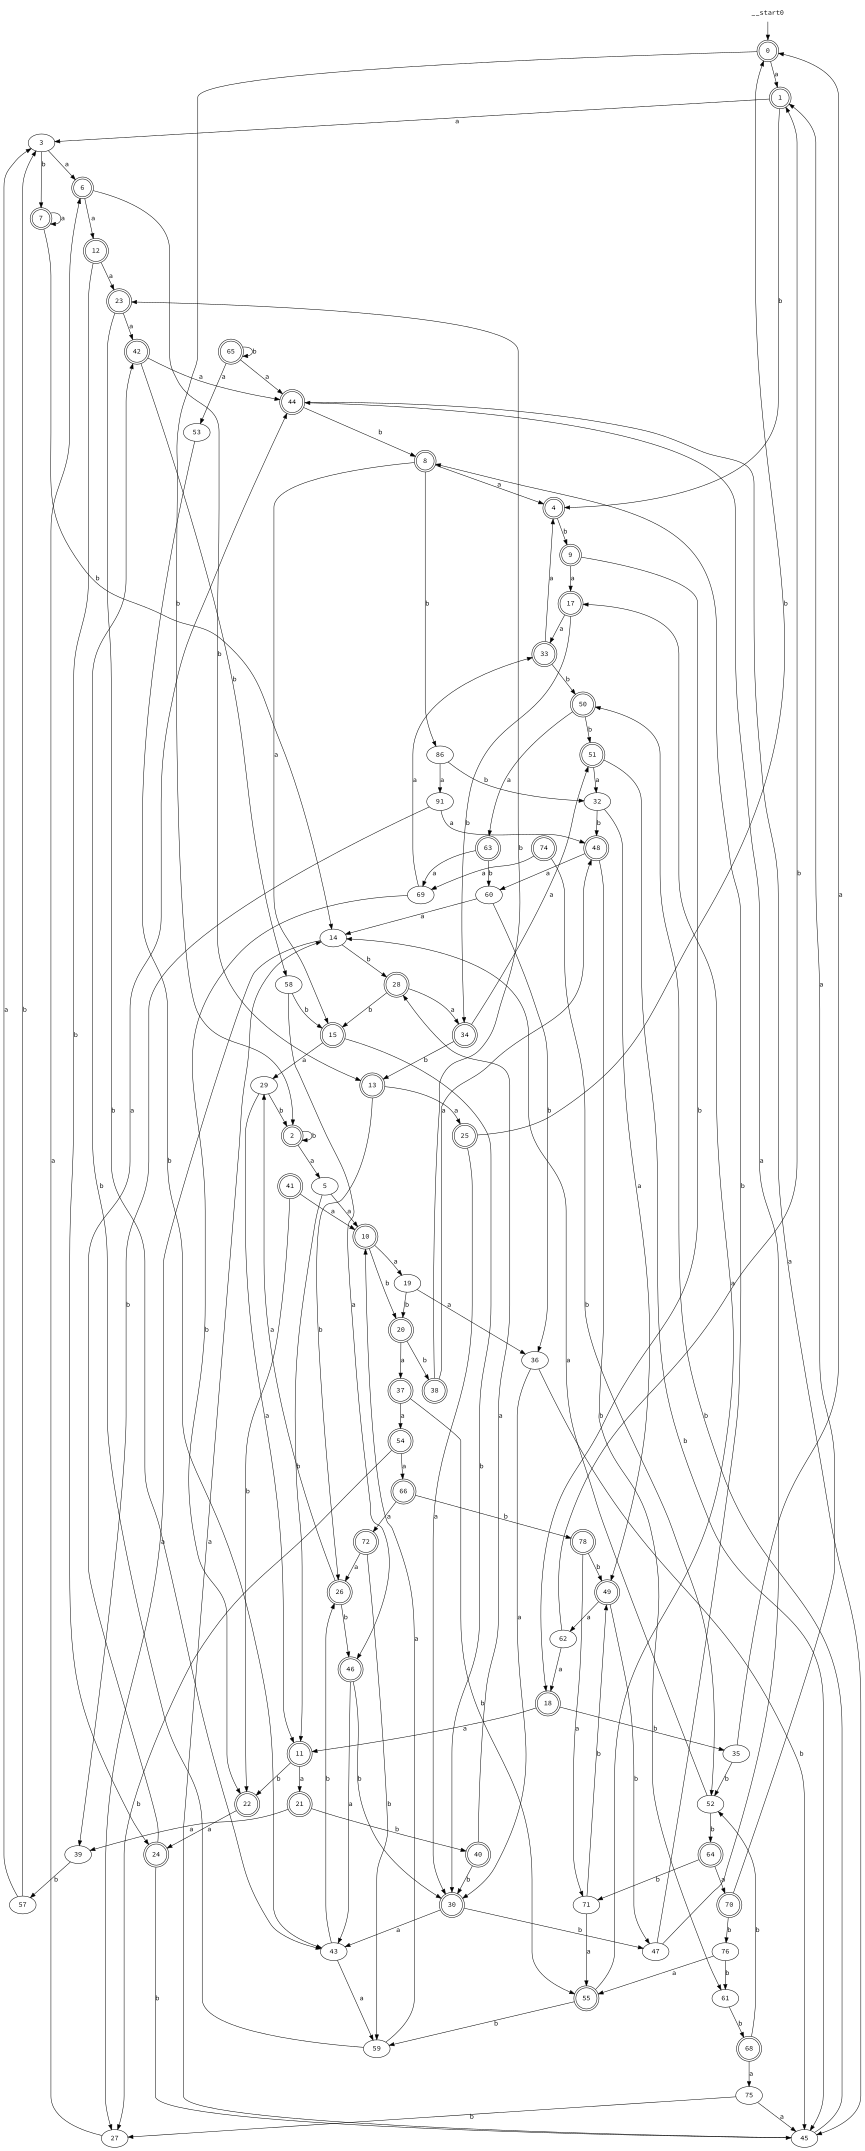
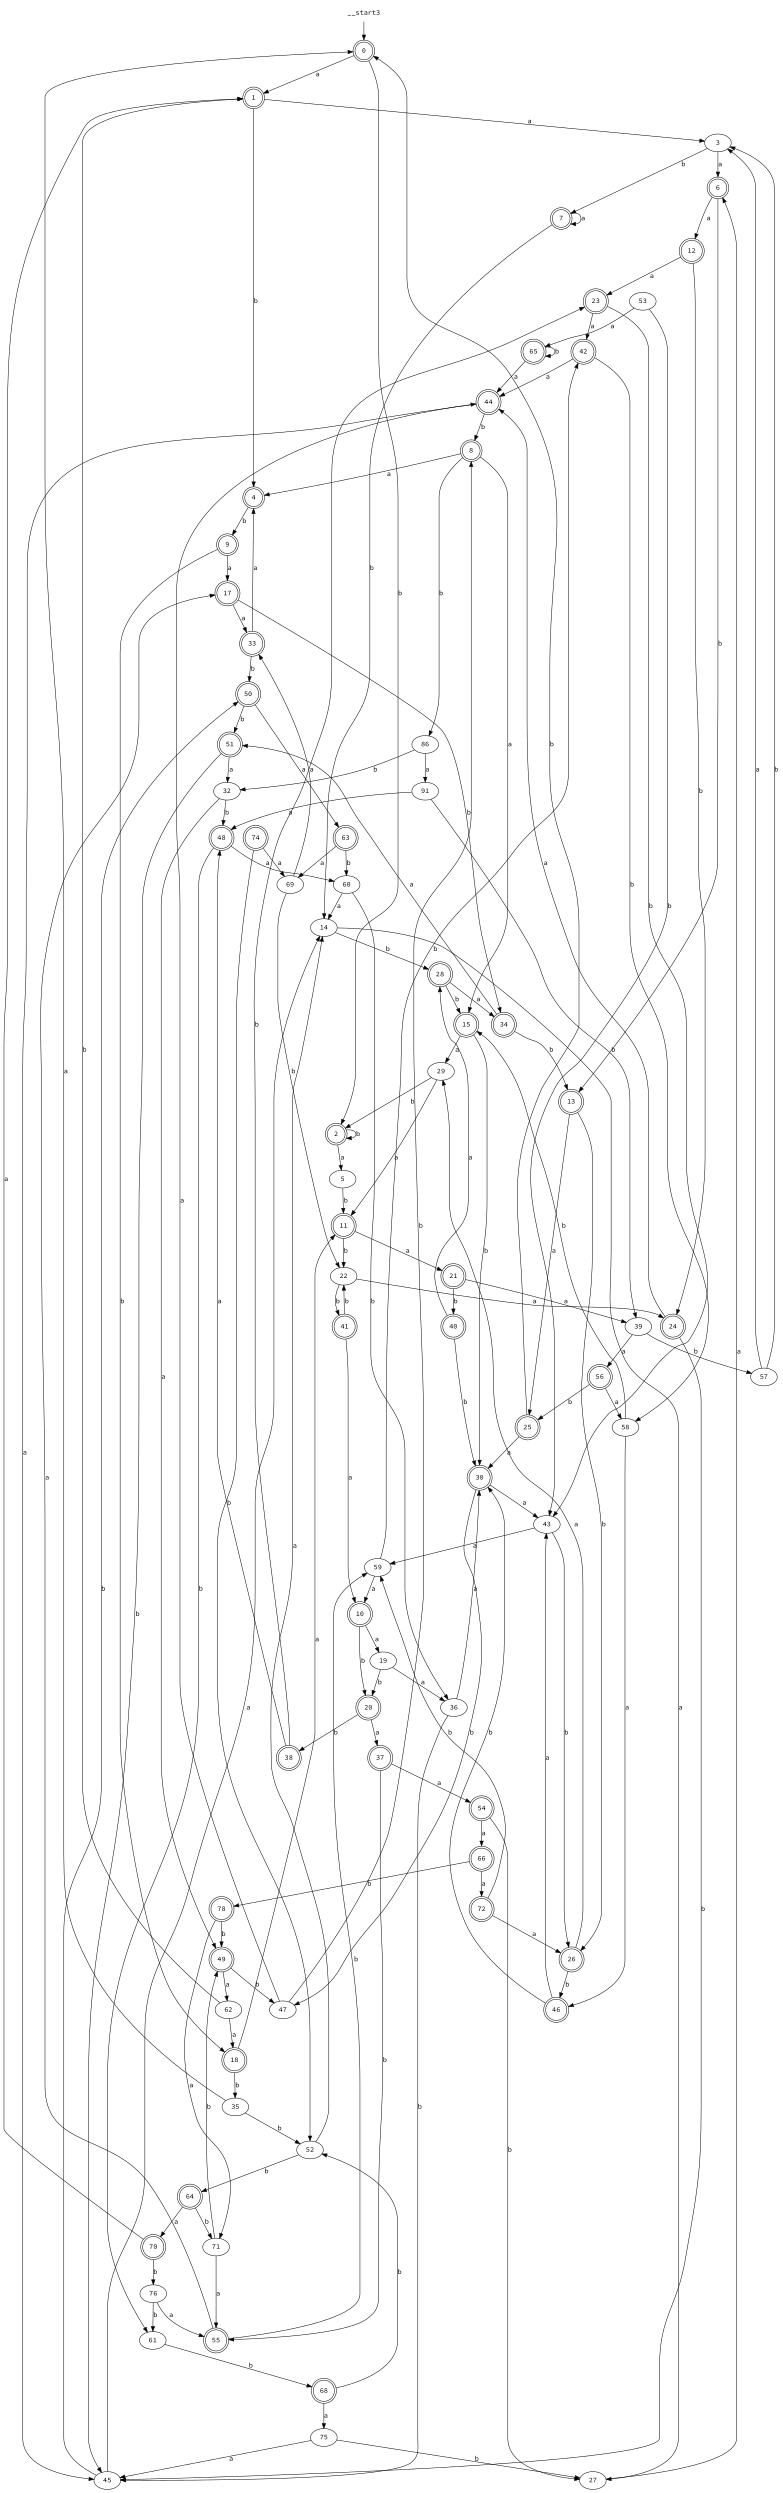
(768, 13) -> (364, 13)
(214, 391) -> (594, 331)
(343, 1209) -> none
none -> (336, 1298)
none -> (600, 1377)
(247, 1804) -> (344, 1276)
